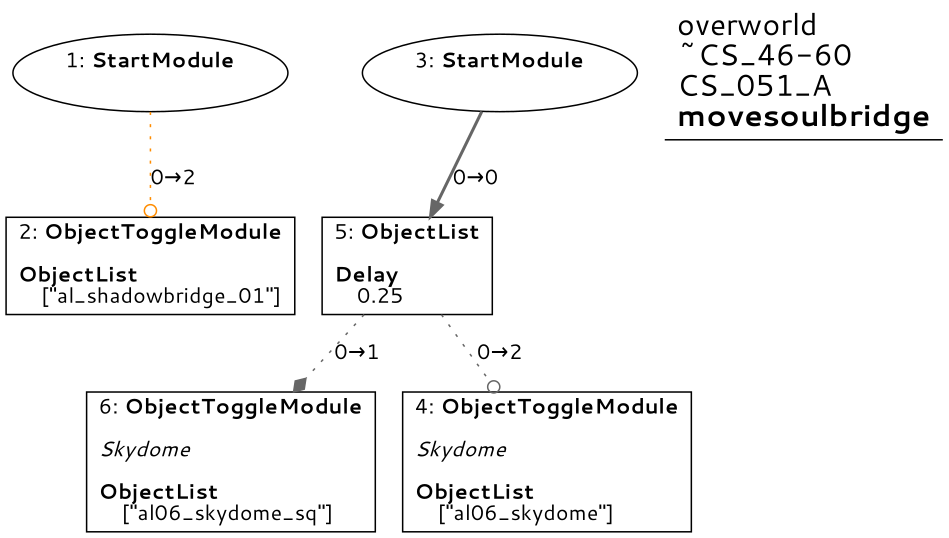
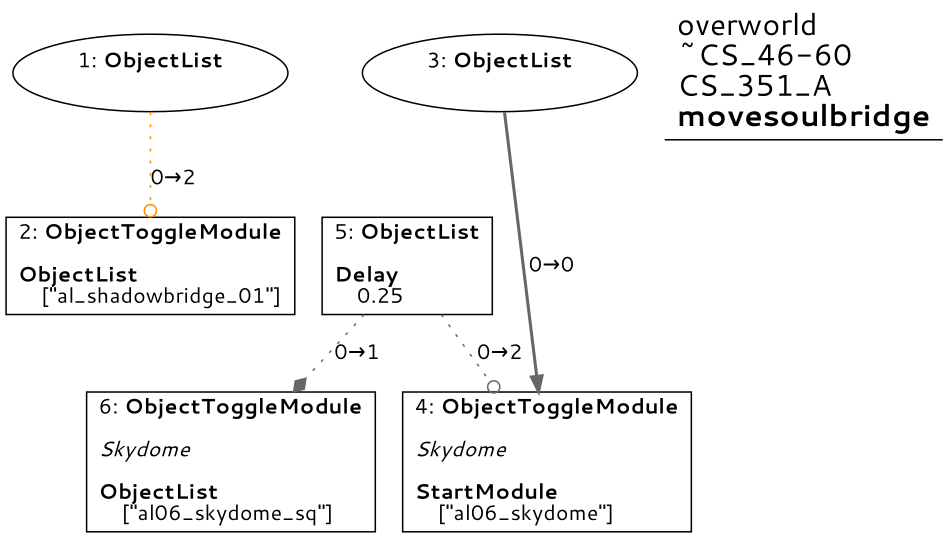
(163, 61) -> (163, 61)
(513, 61) -> (513, 61)
(755, 87) -> (755, 87)
(460, 157) -> (521, 244)
(475, 492) -> (487, 492)
